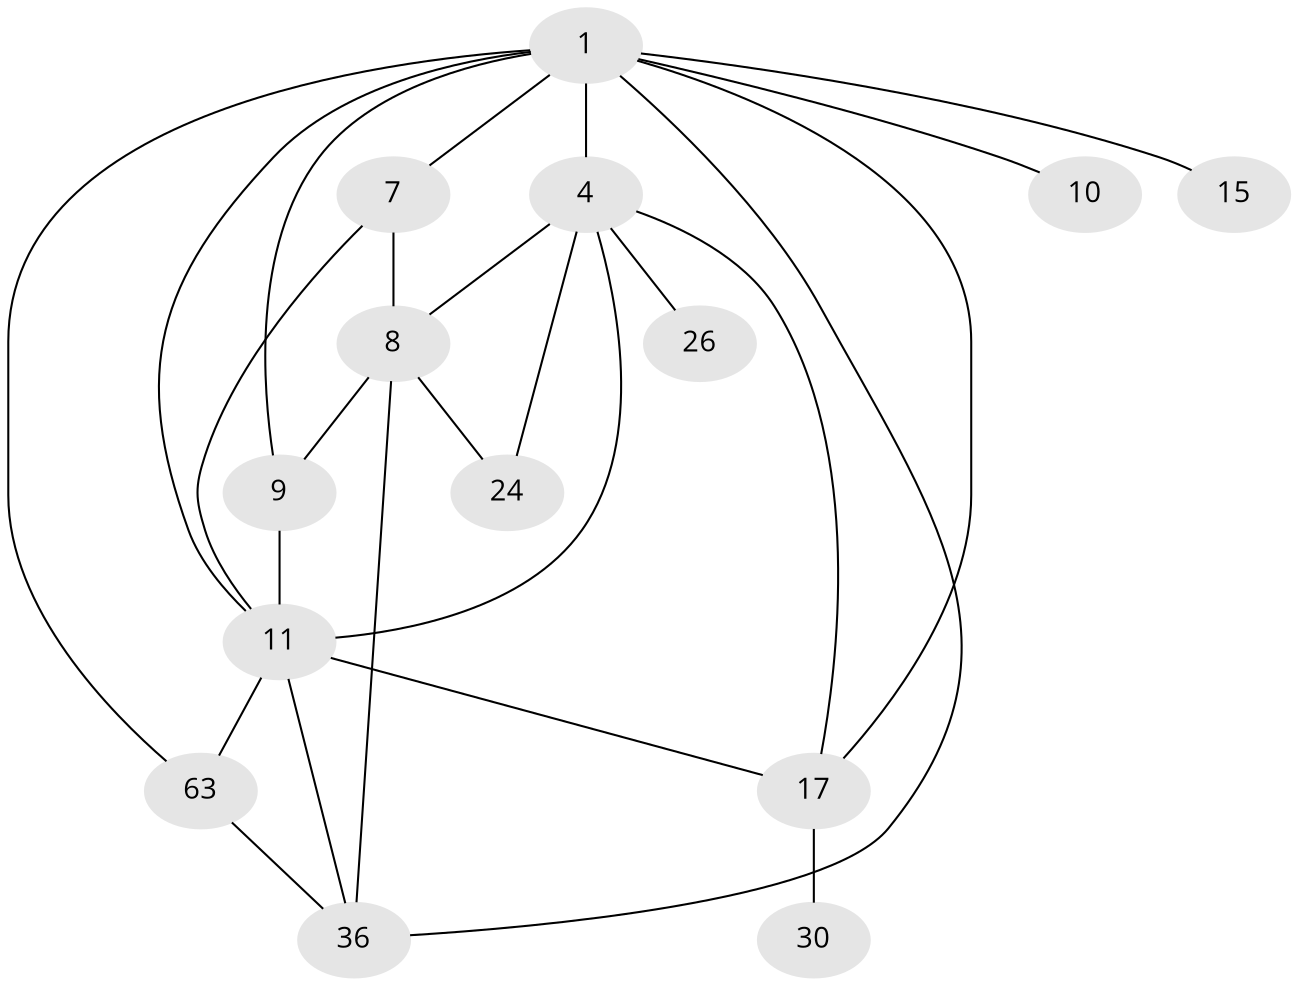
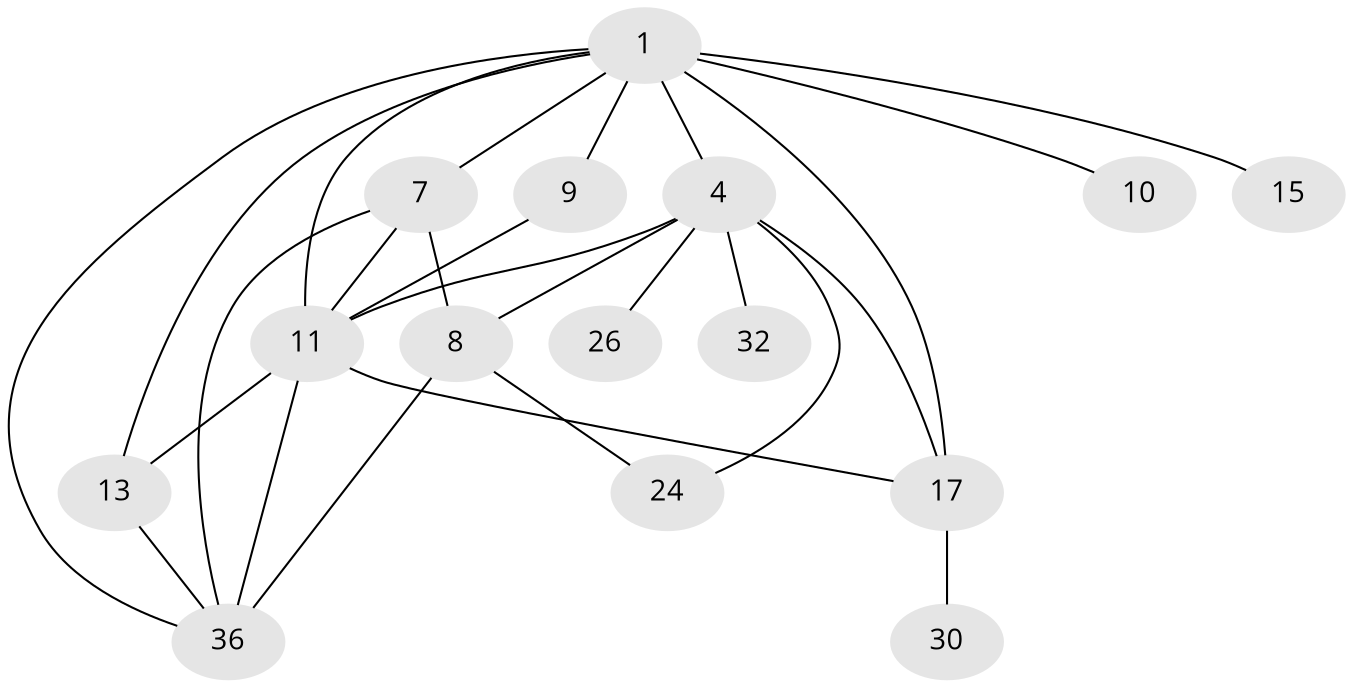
none -> (754, 344)
none -> (209, 369)
(336, 418) -> none
(201, 791) -> (115, 493)
